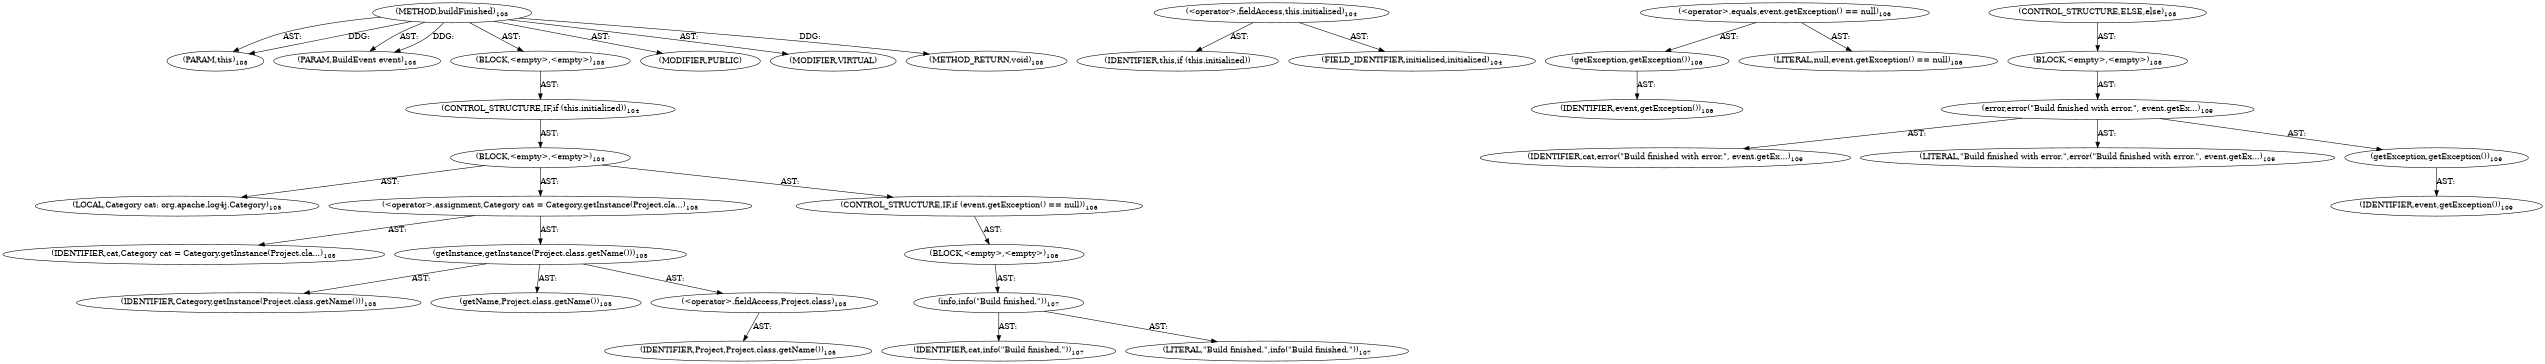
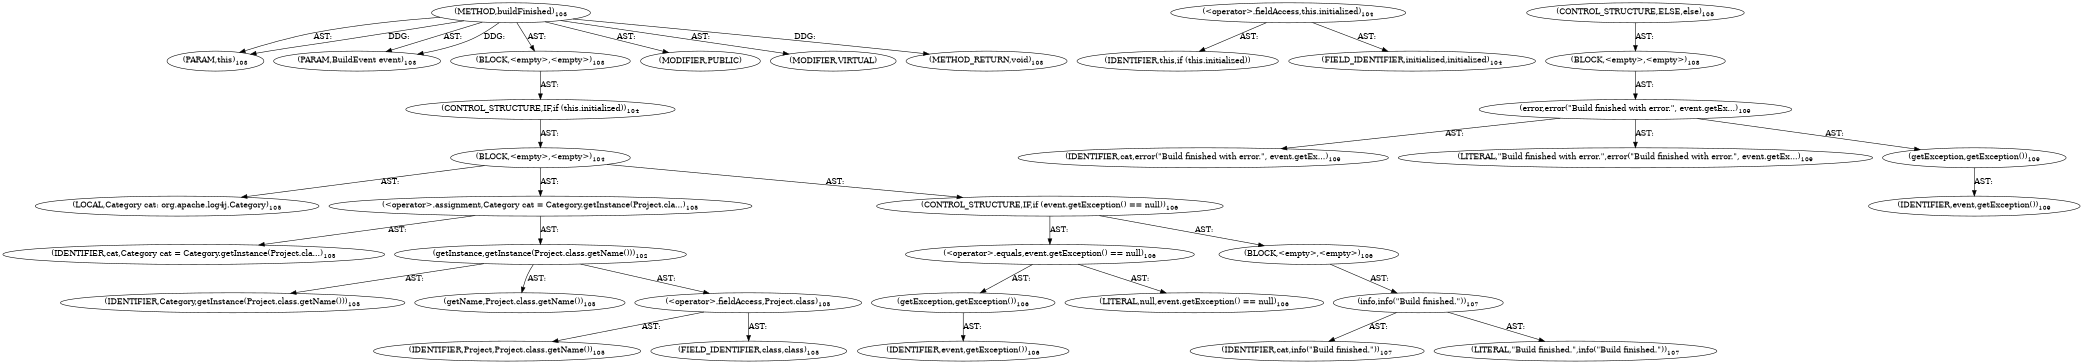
none -> (1050, 227)
(642, 254) -> (642, 254)
none -> (749, 351)
